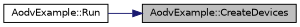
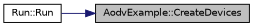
(56, 13) -> (32, 13)
